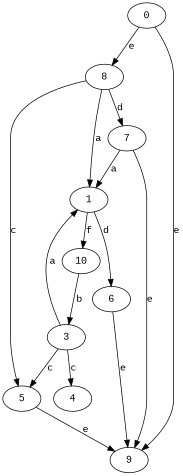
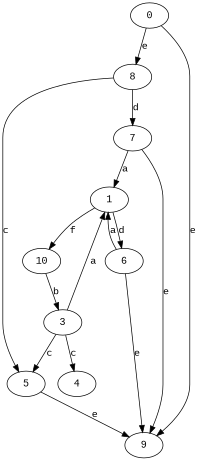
(94, 134) -> (110, 235)
